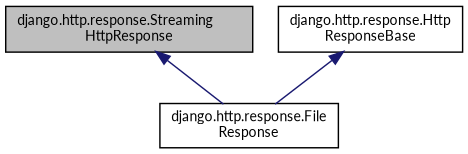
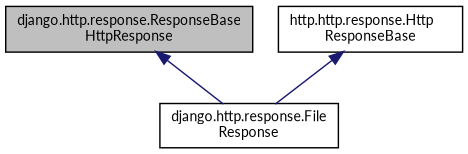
(129, 29) -> (129, 29)
(371, 29) -> (371, 29)
